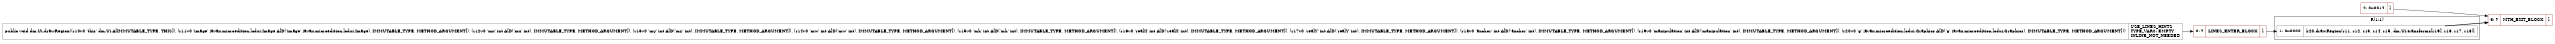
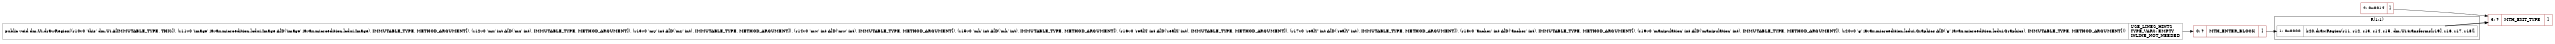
(2523, 20) -> (2522, 20)
(2233, 31) -> (2232, 31)
